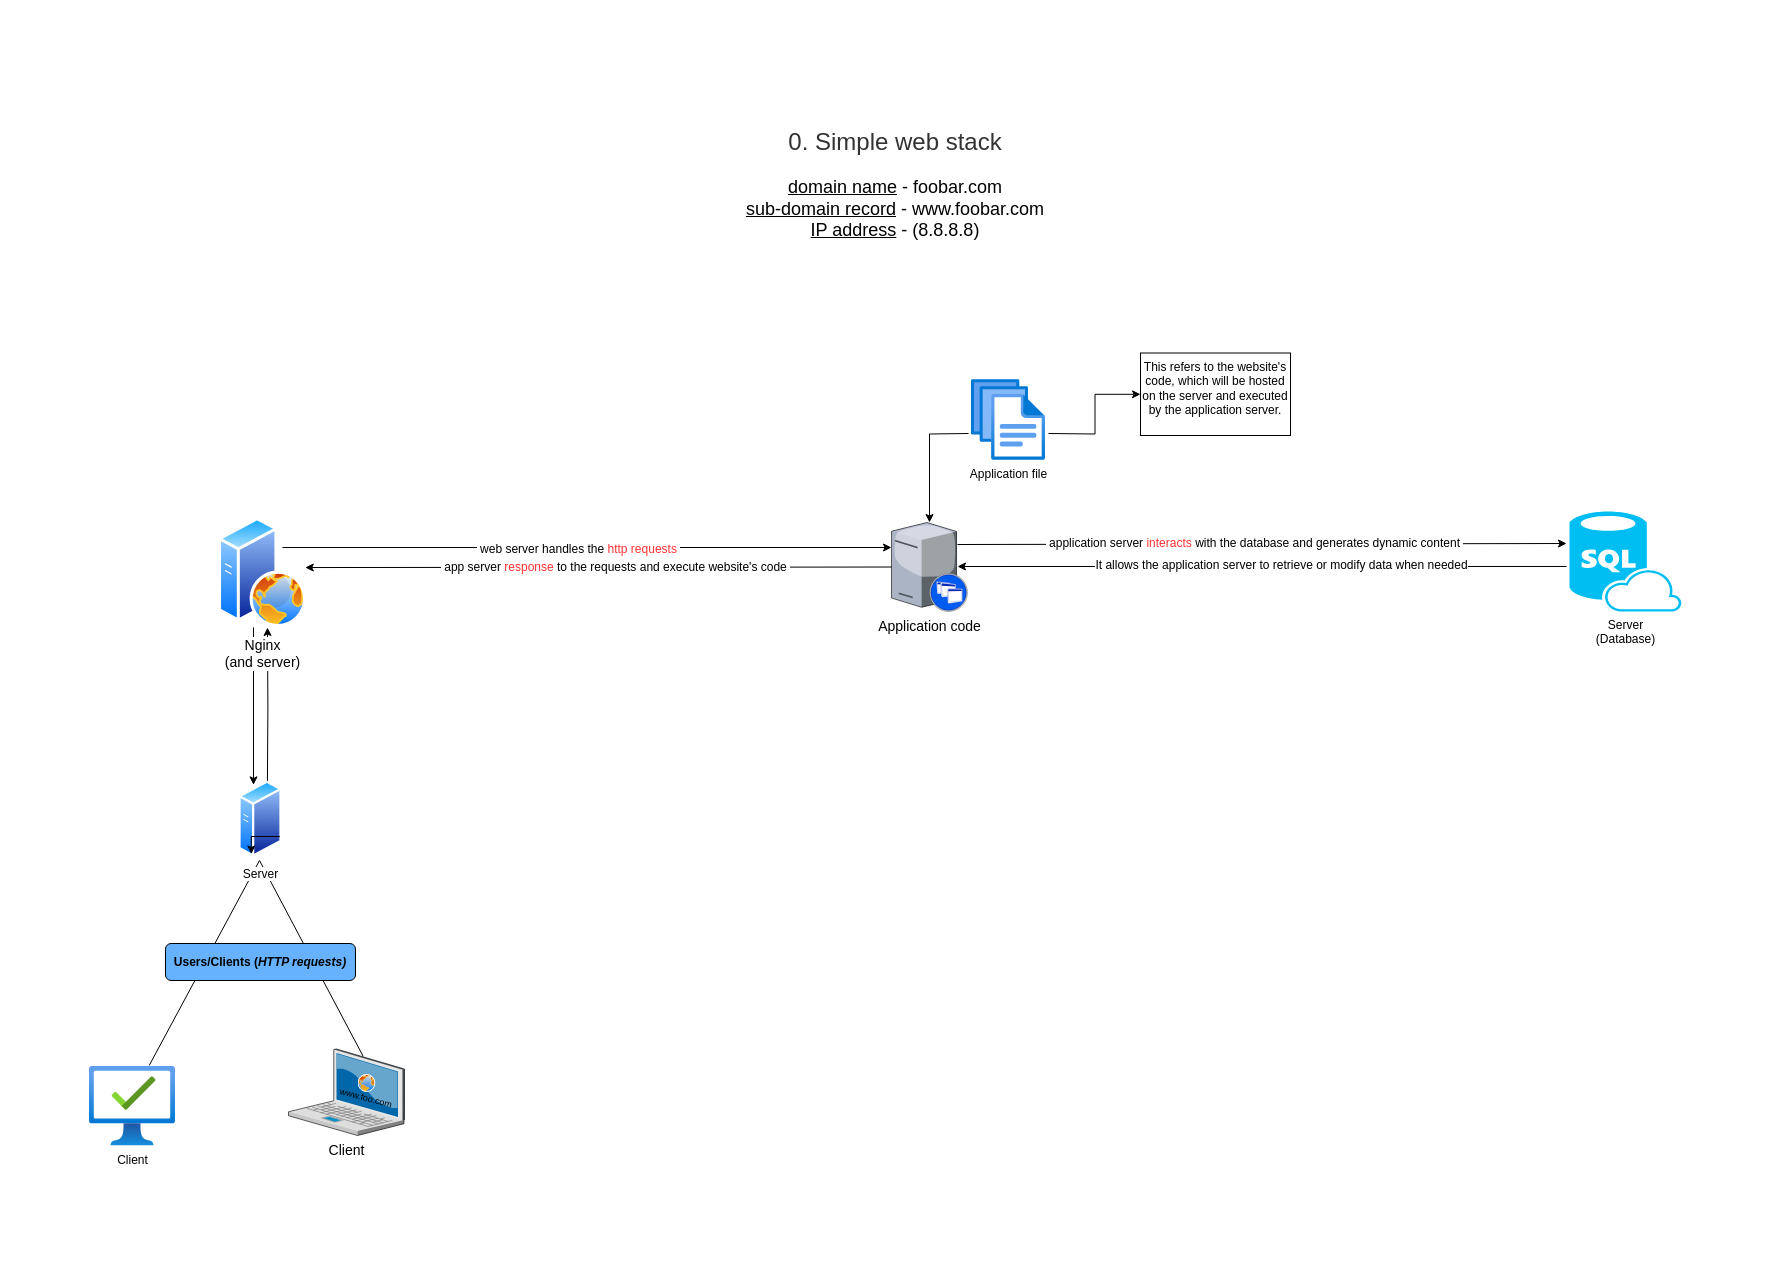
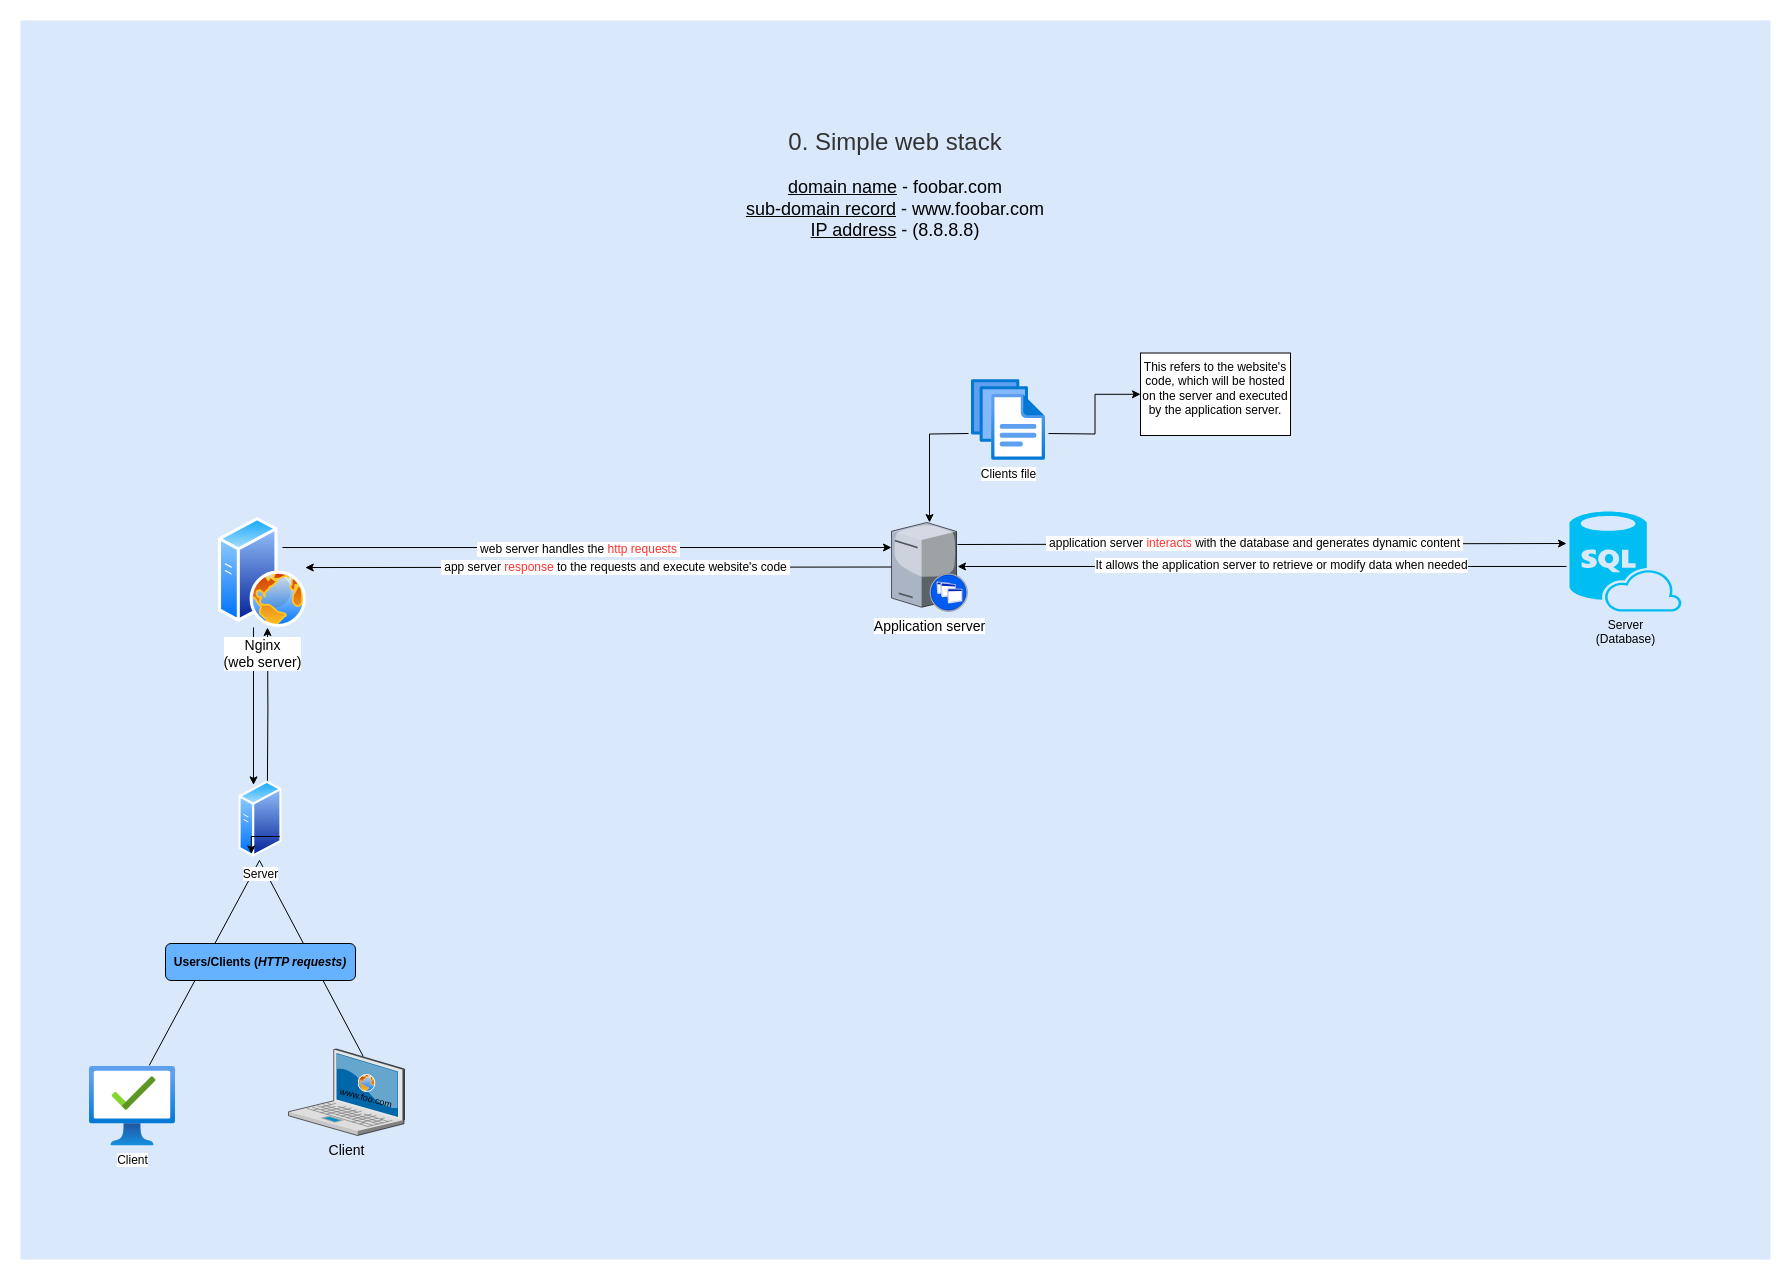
(1009, 475) -> (1009, 475)
(930, 627) -> (930, 627)
(896, 640) -> (896, 640)
(263, 652) -> (263, 652)
